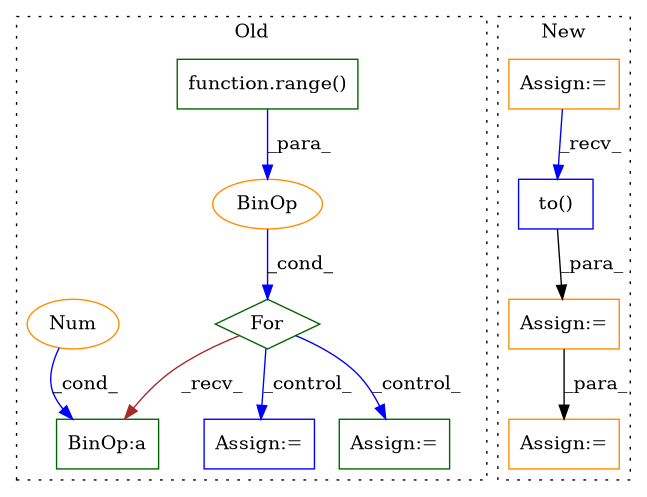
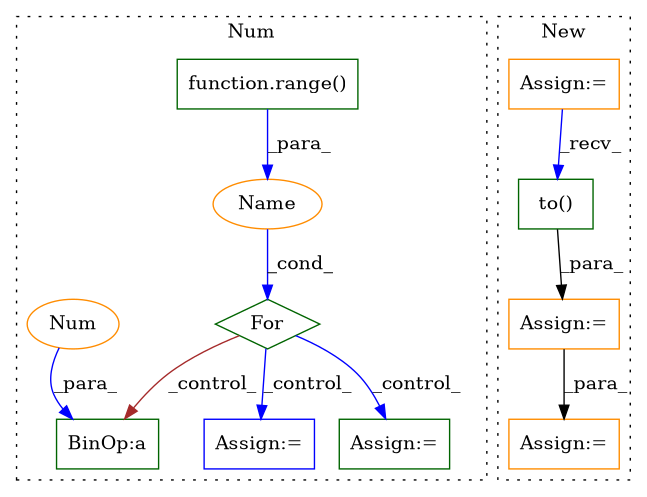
(252, 32) -> (252, 32)
(268, 204) -> (268, 204)
(556, 204) -> (556, 204)
(86, 384) -> (86, 384)
(212, 384) -> (212, 384)
